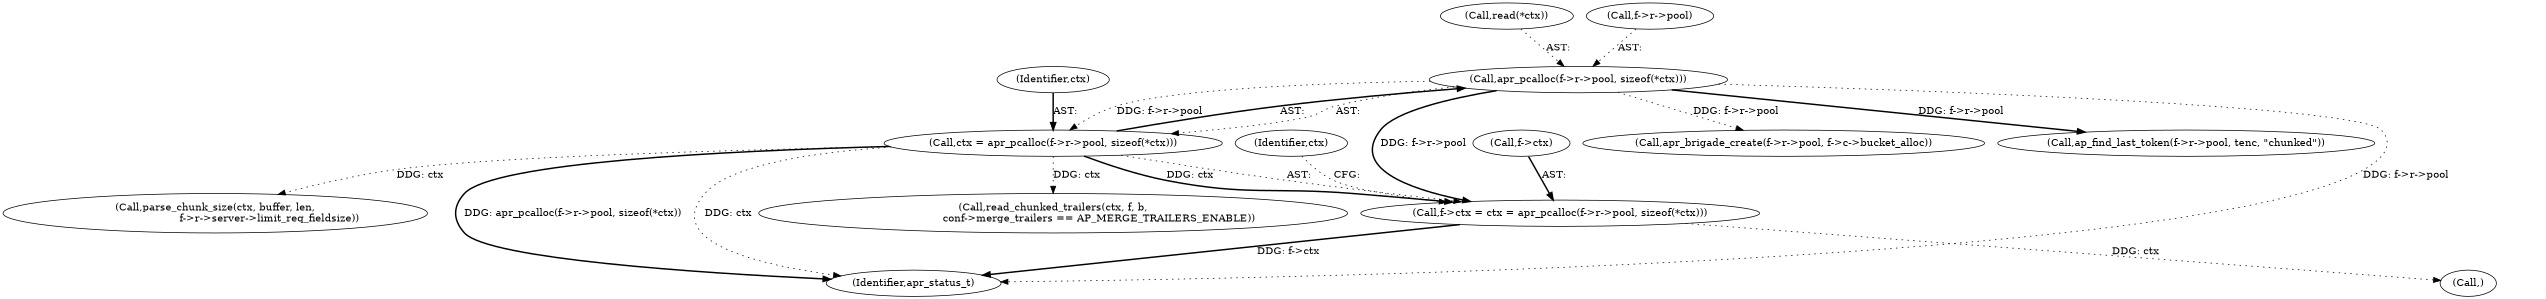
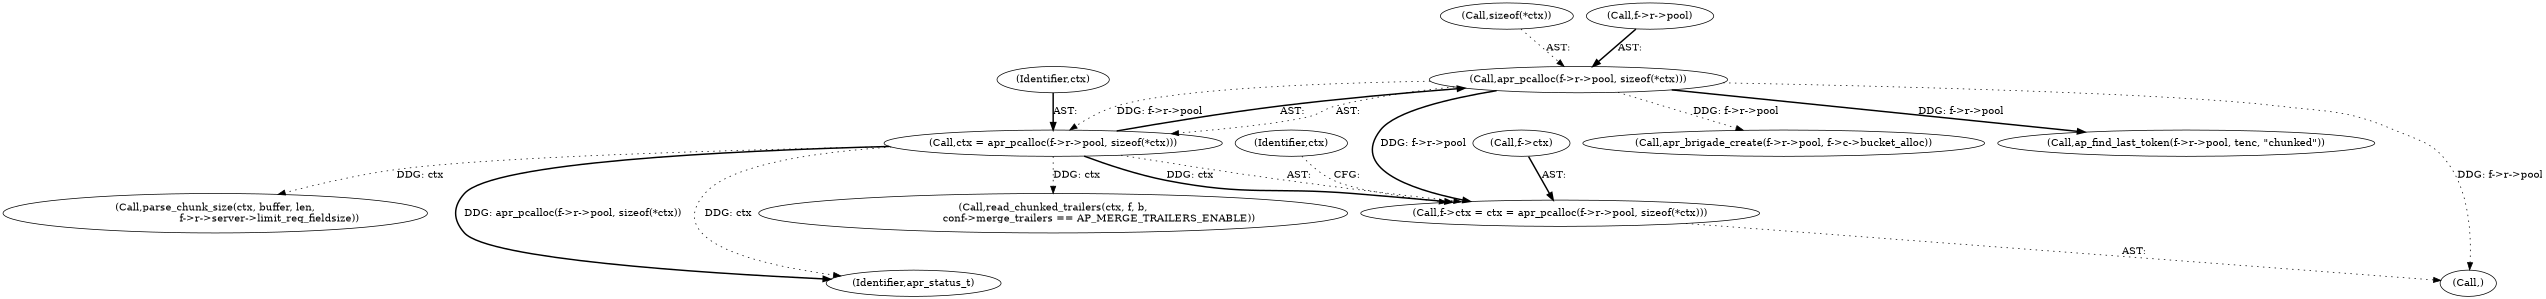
(1507, 16) -> (1507, 16)
(1617, 45) -> (1617, 45)
(2047, 234) -> (2144, 96)
(1225, 249) -> none
(2136, 251) -> (2136, 251)
